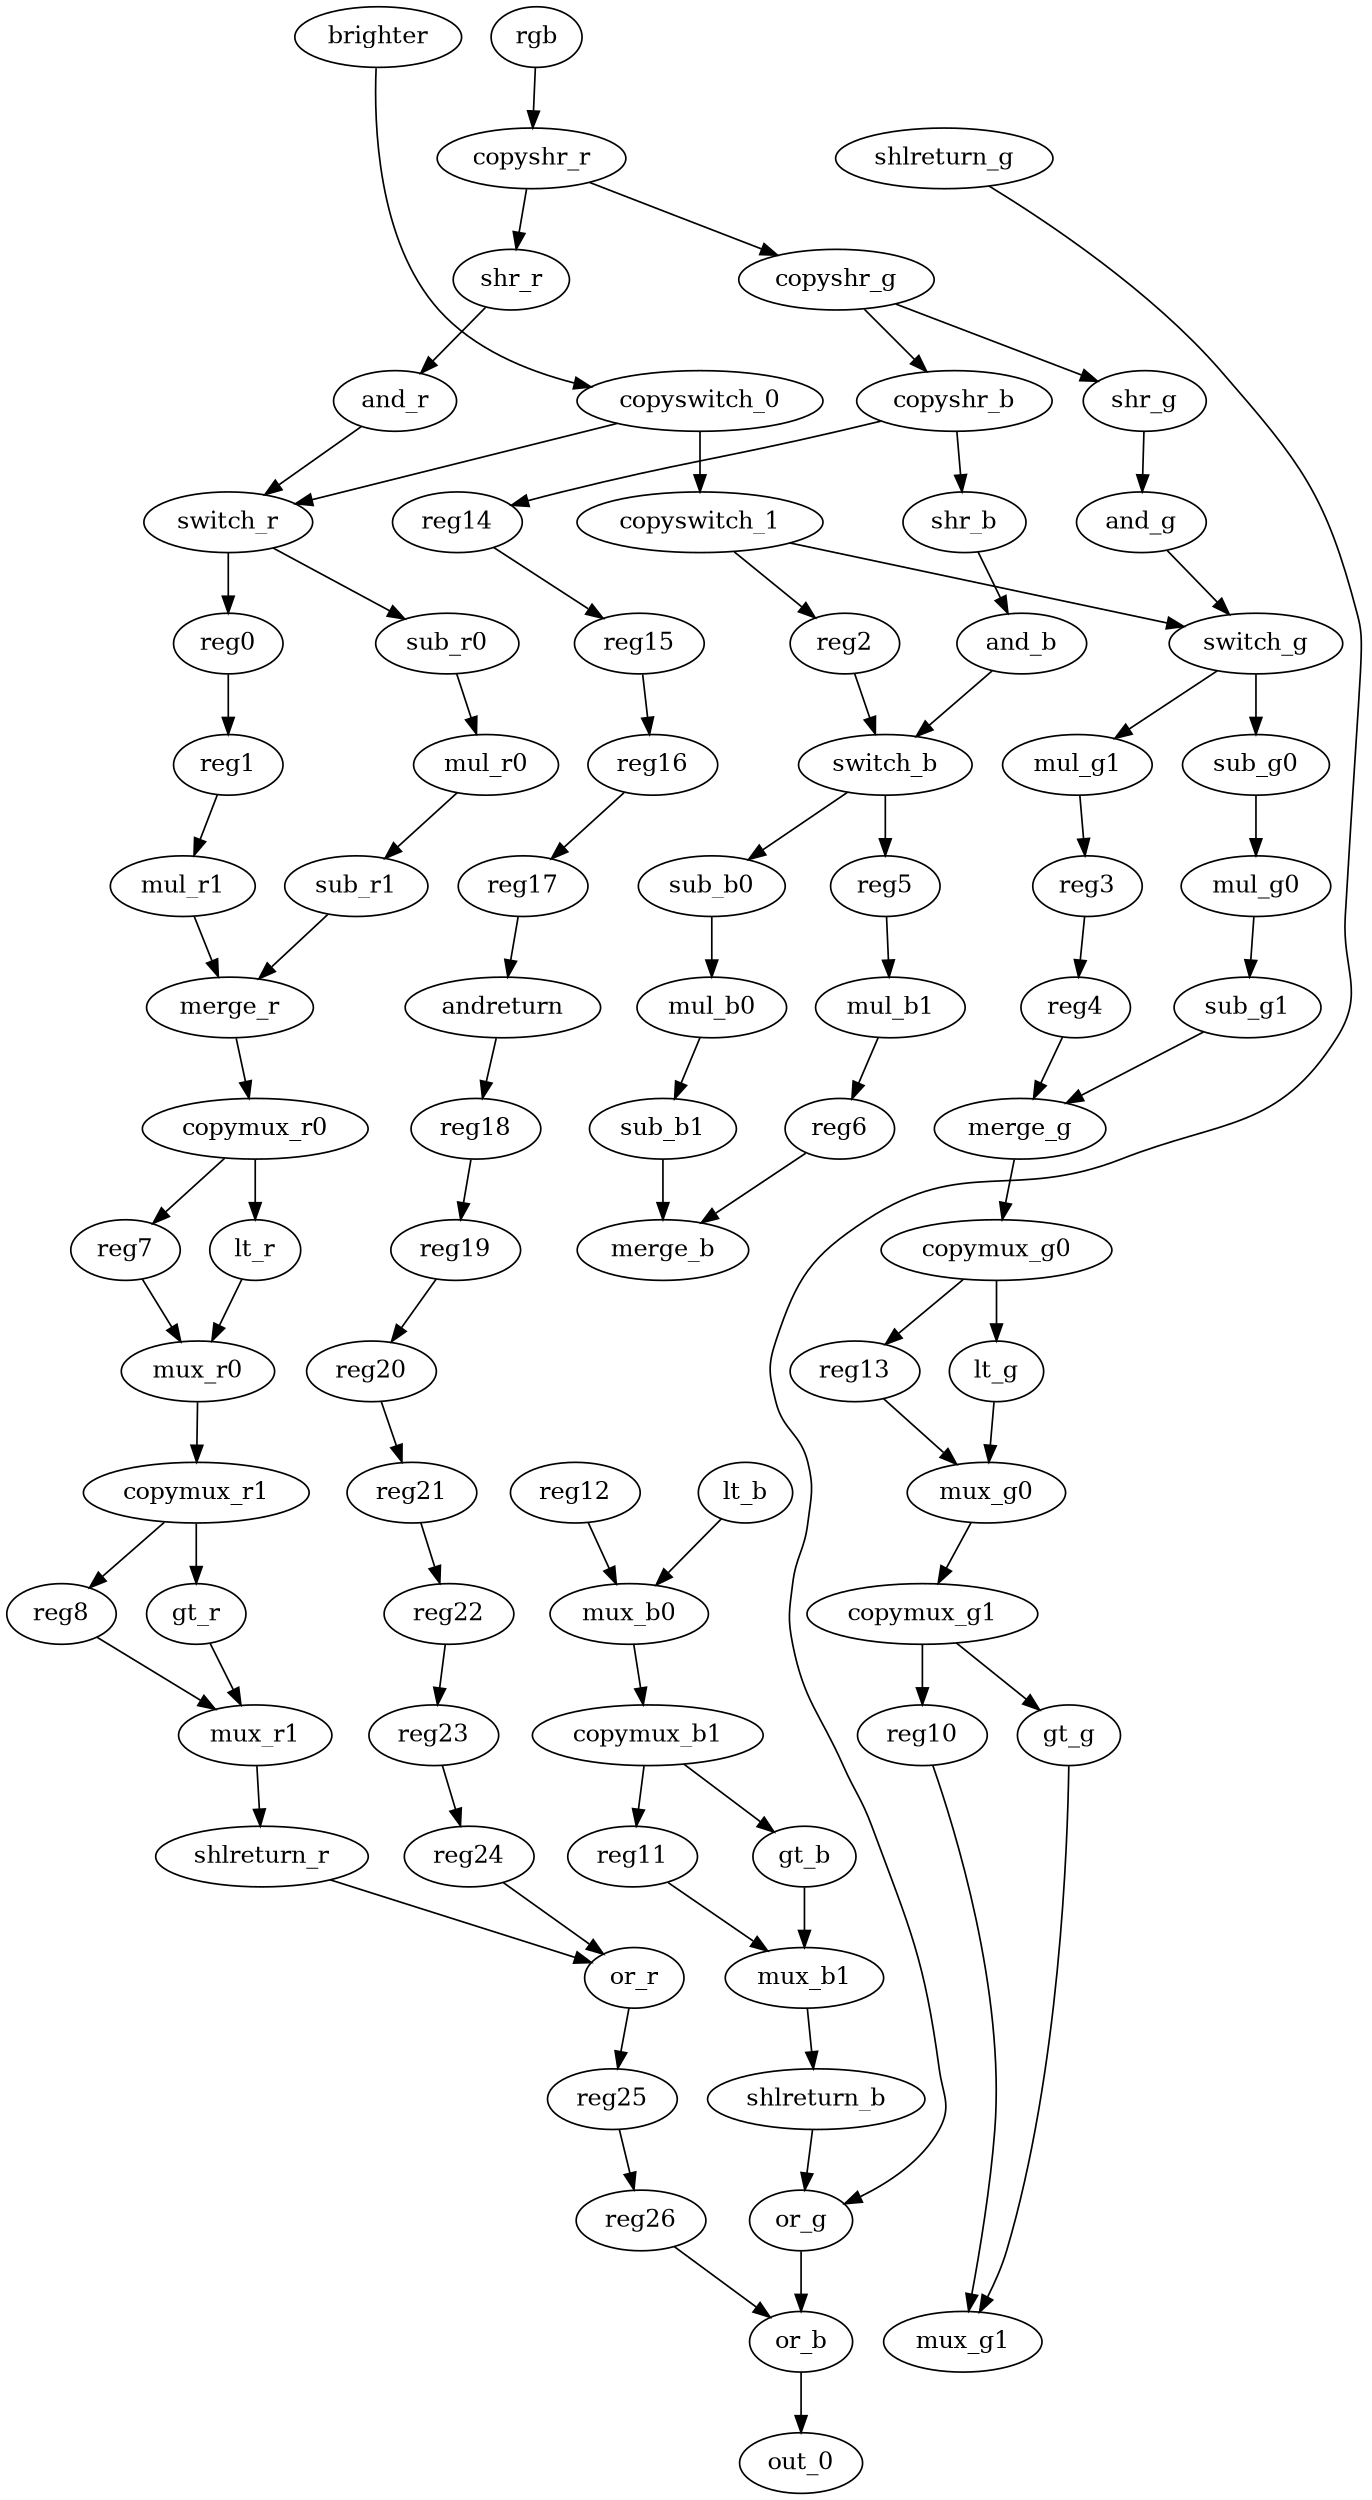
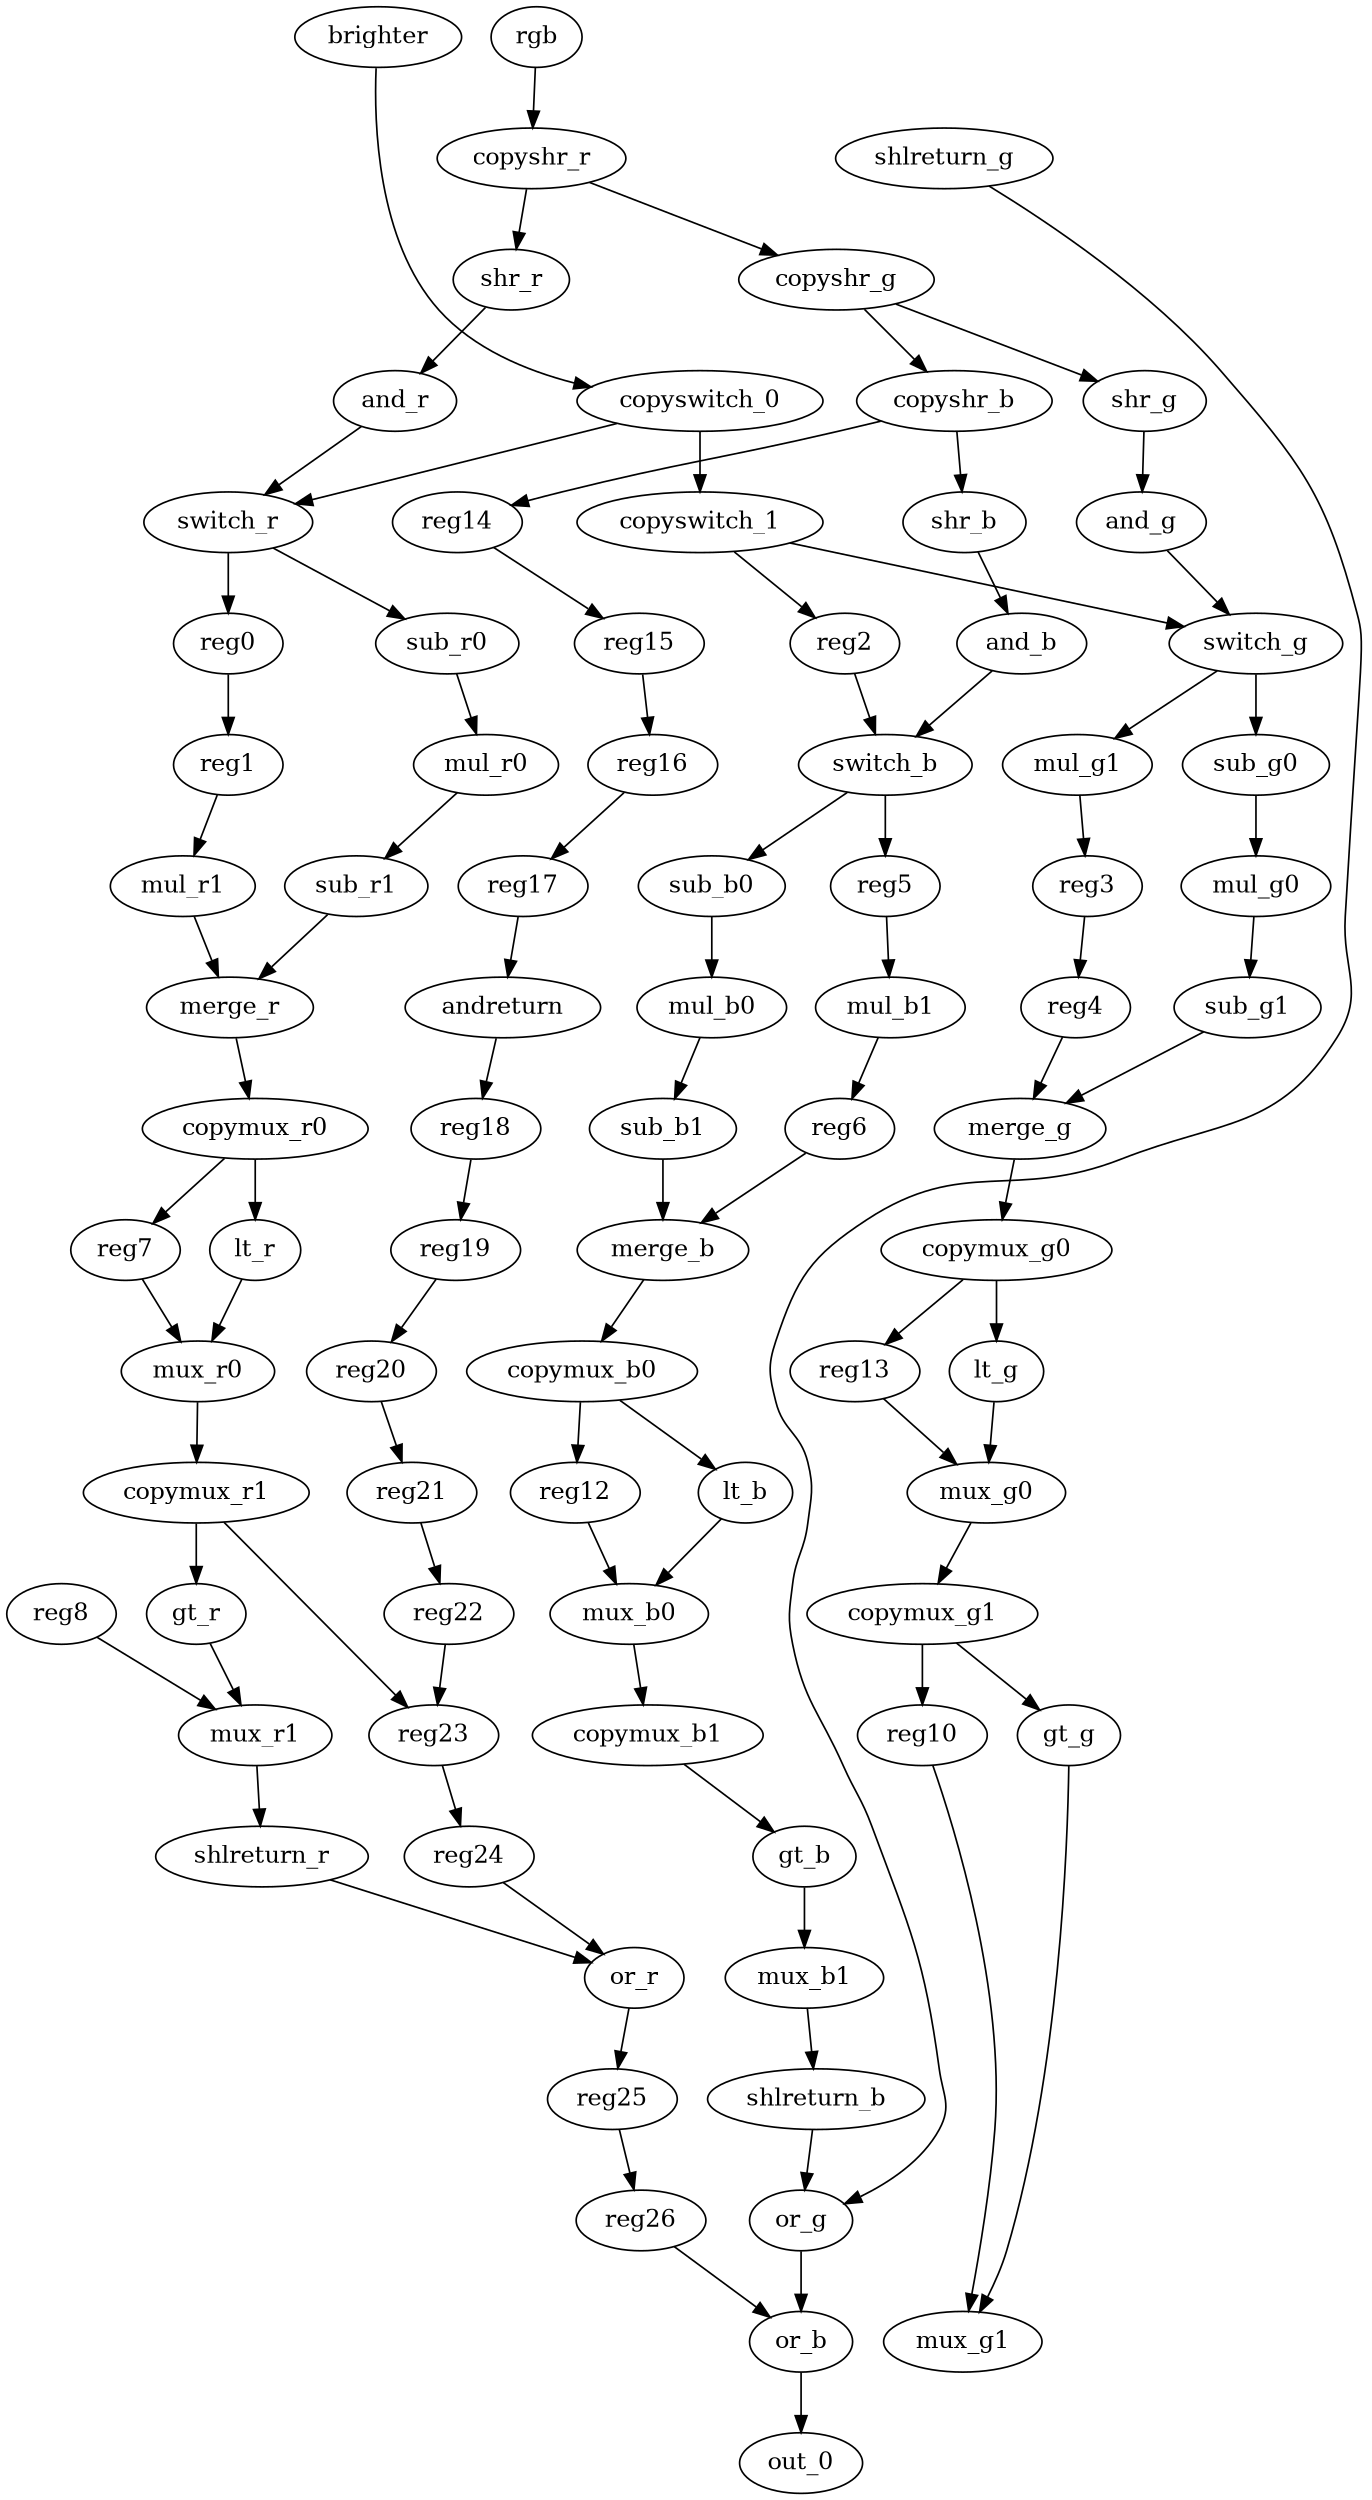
none -> (582, 1371)
(133, 1549) -> (310, 1609)
(633, 1857) -> none
